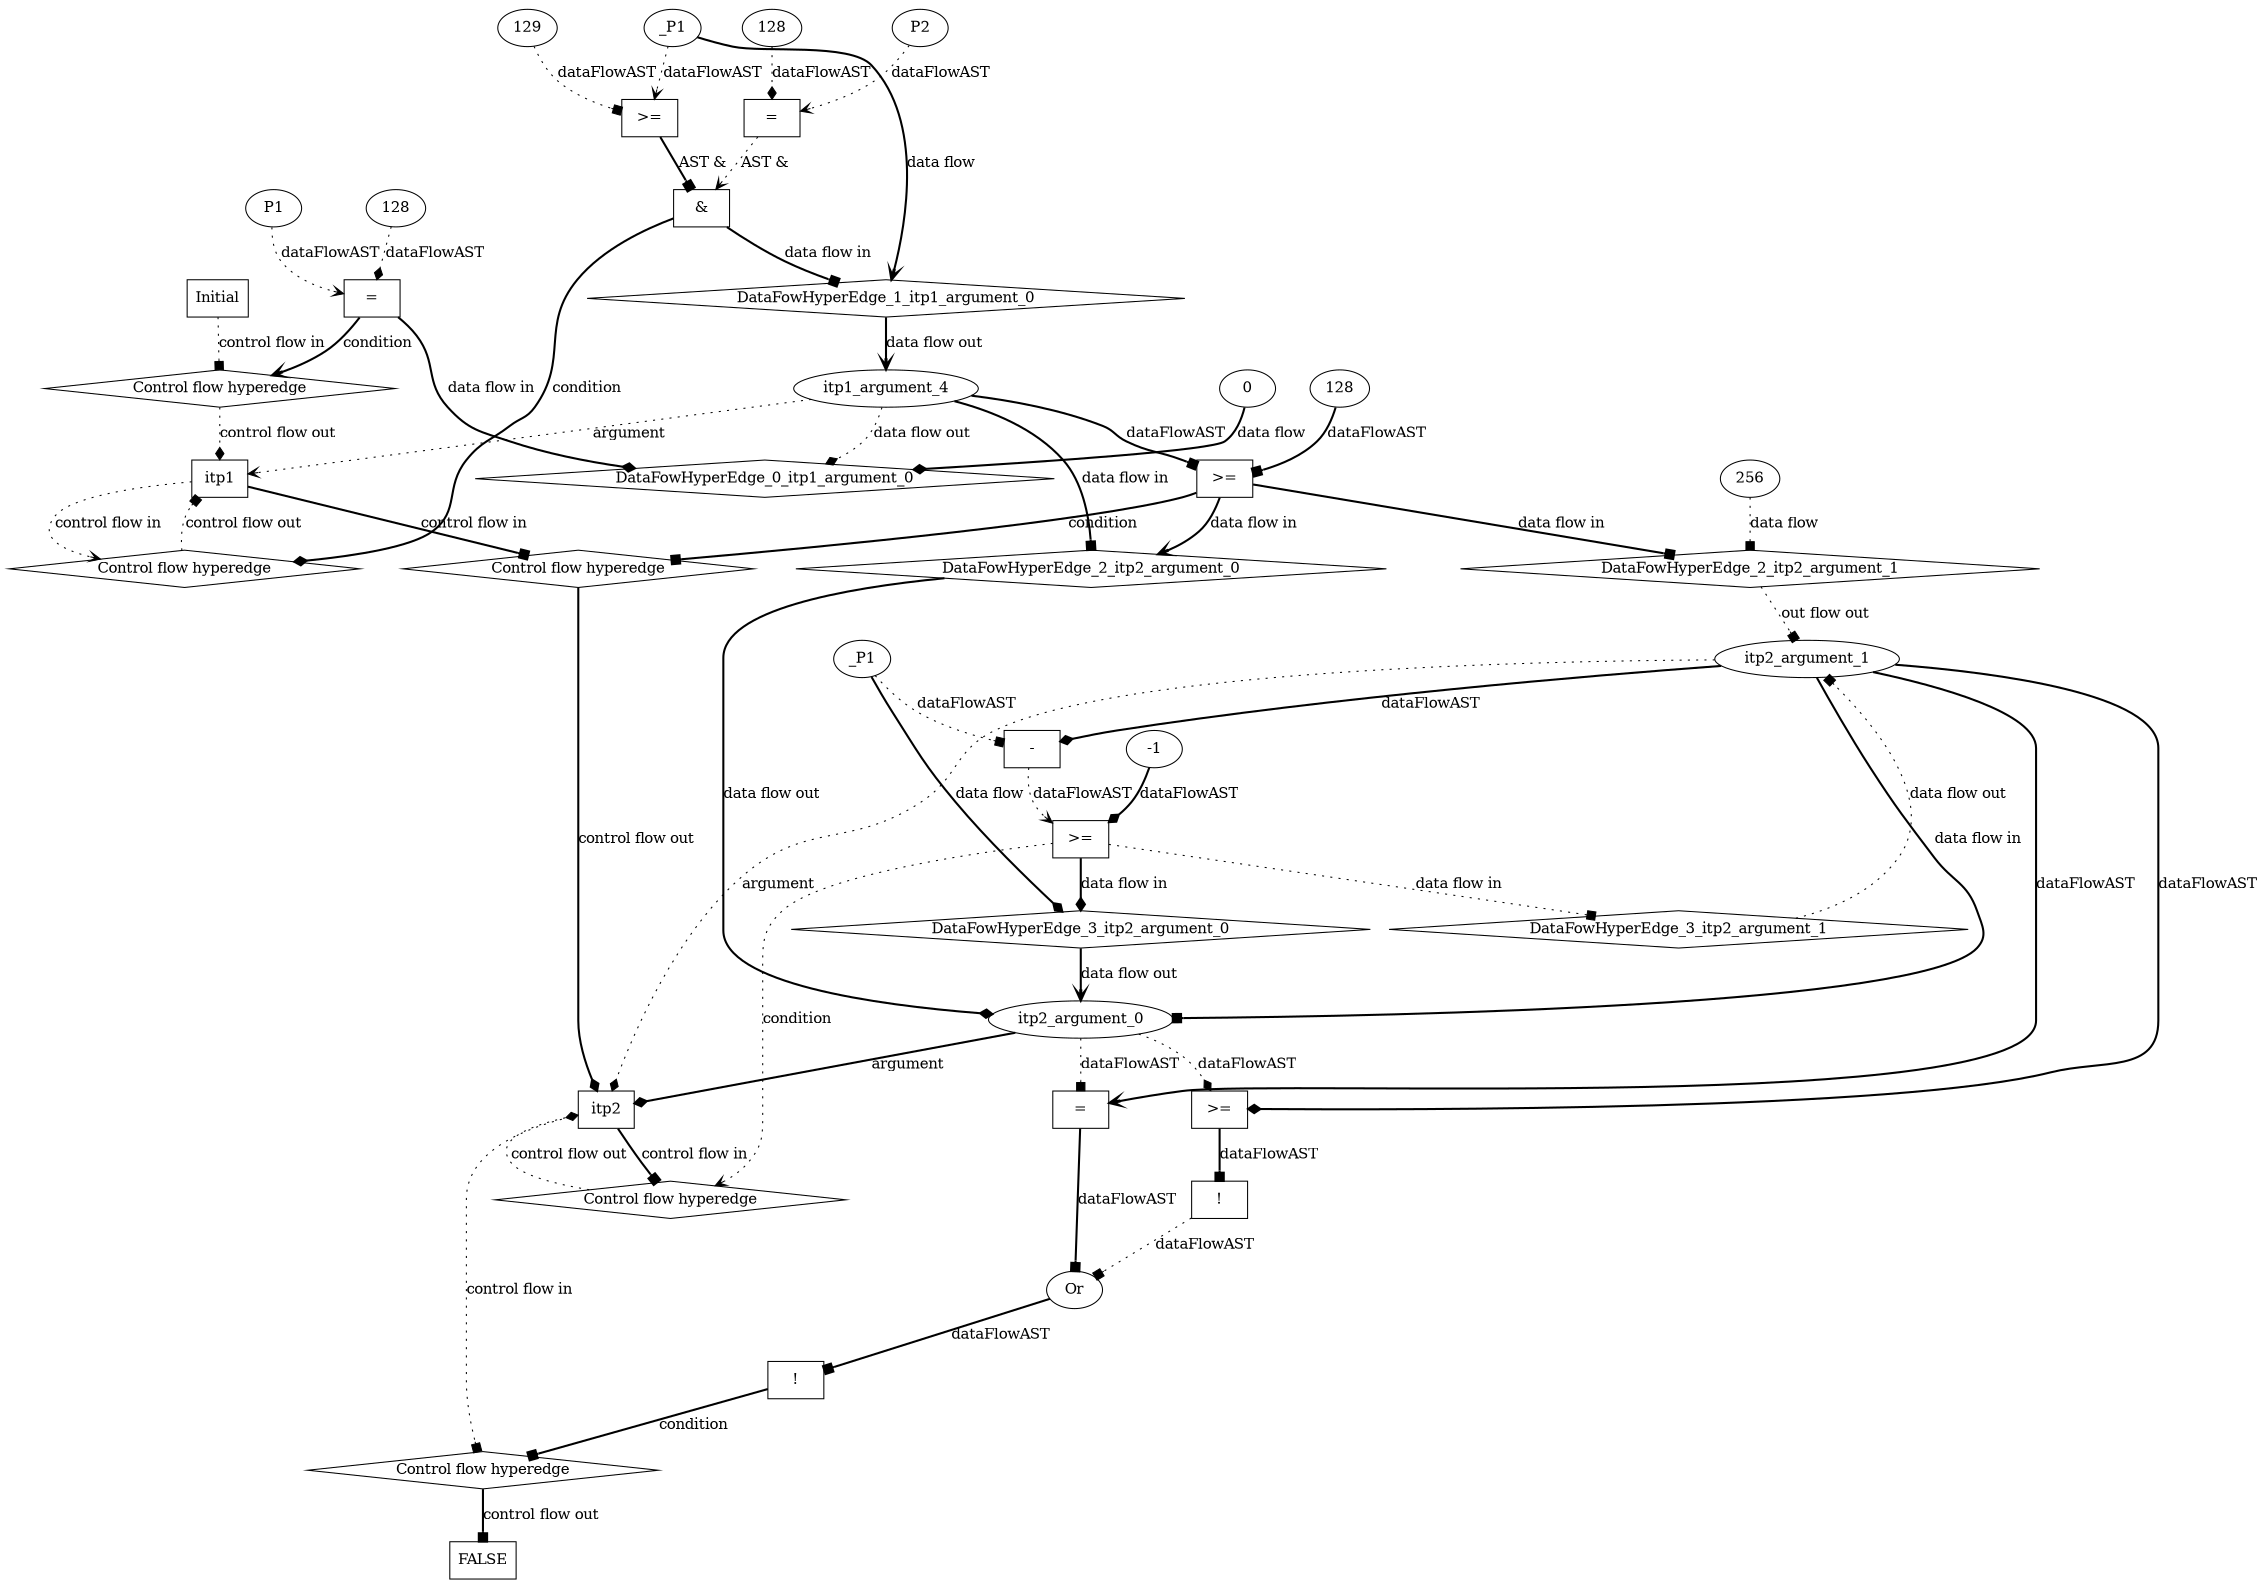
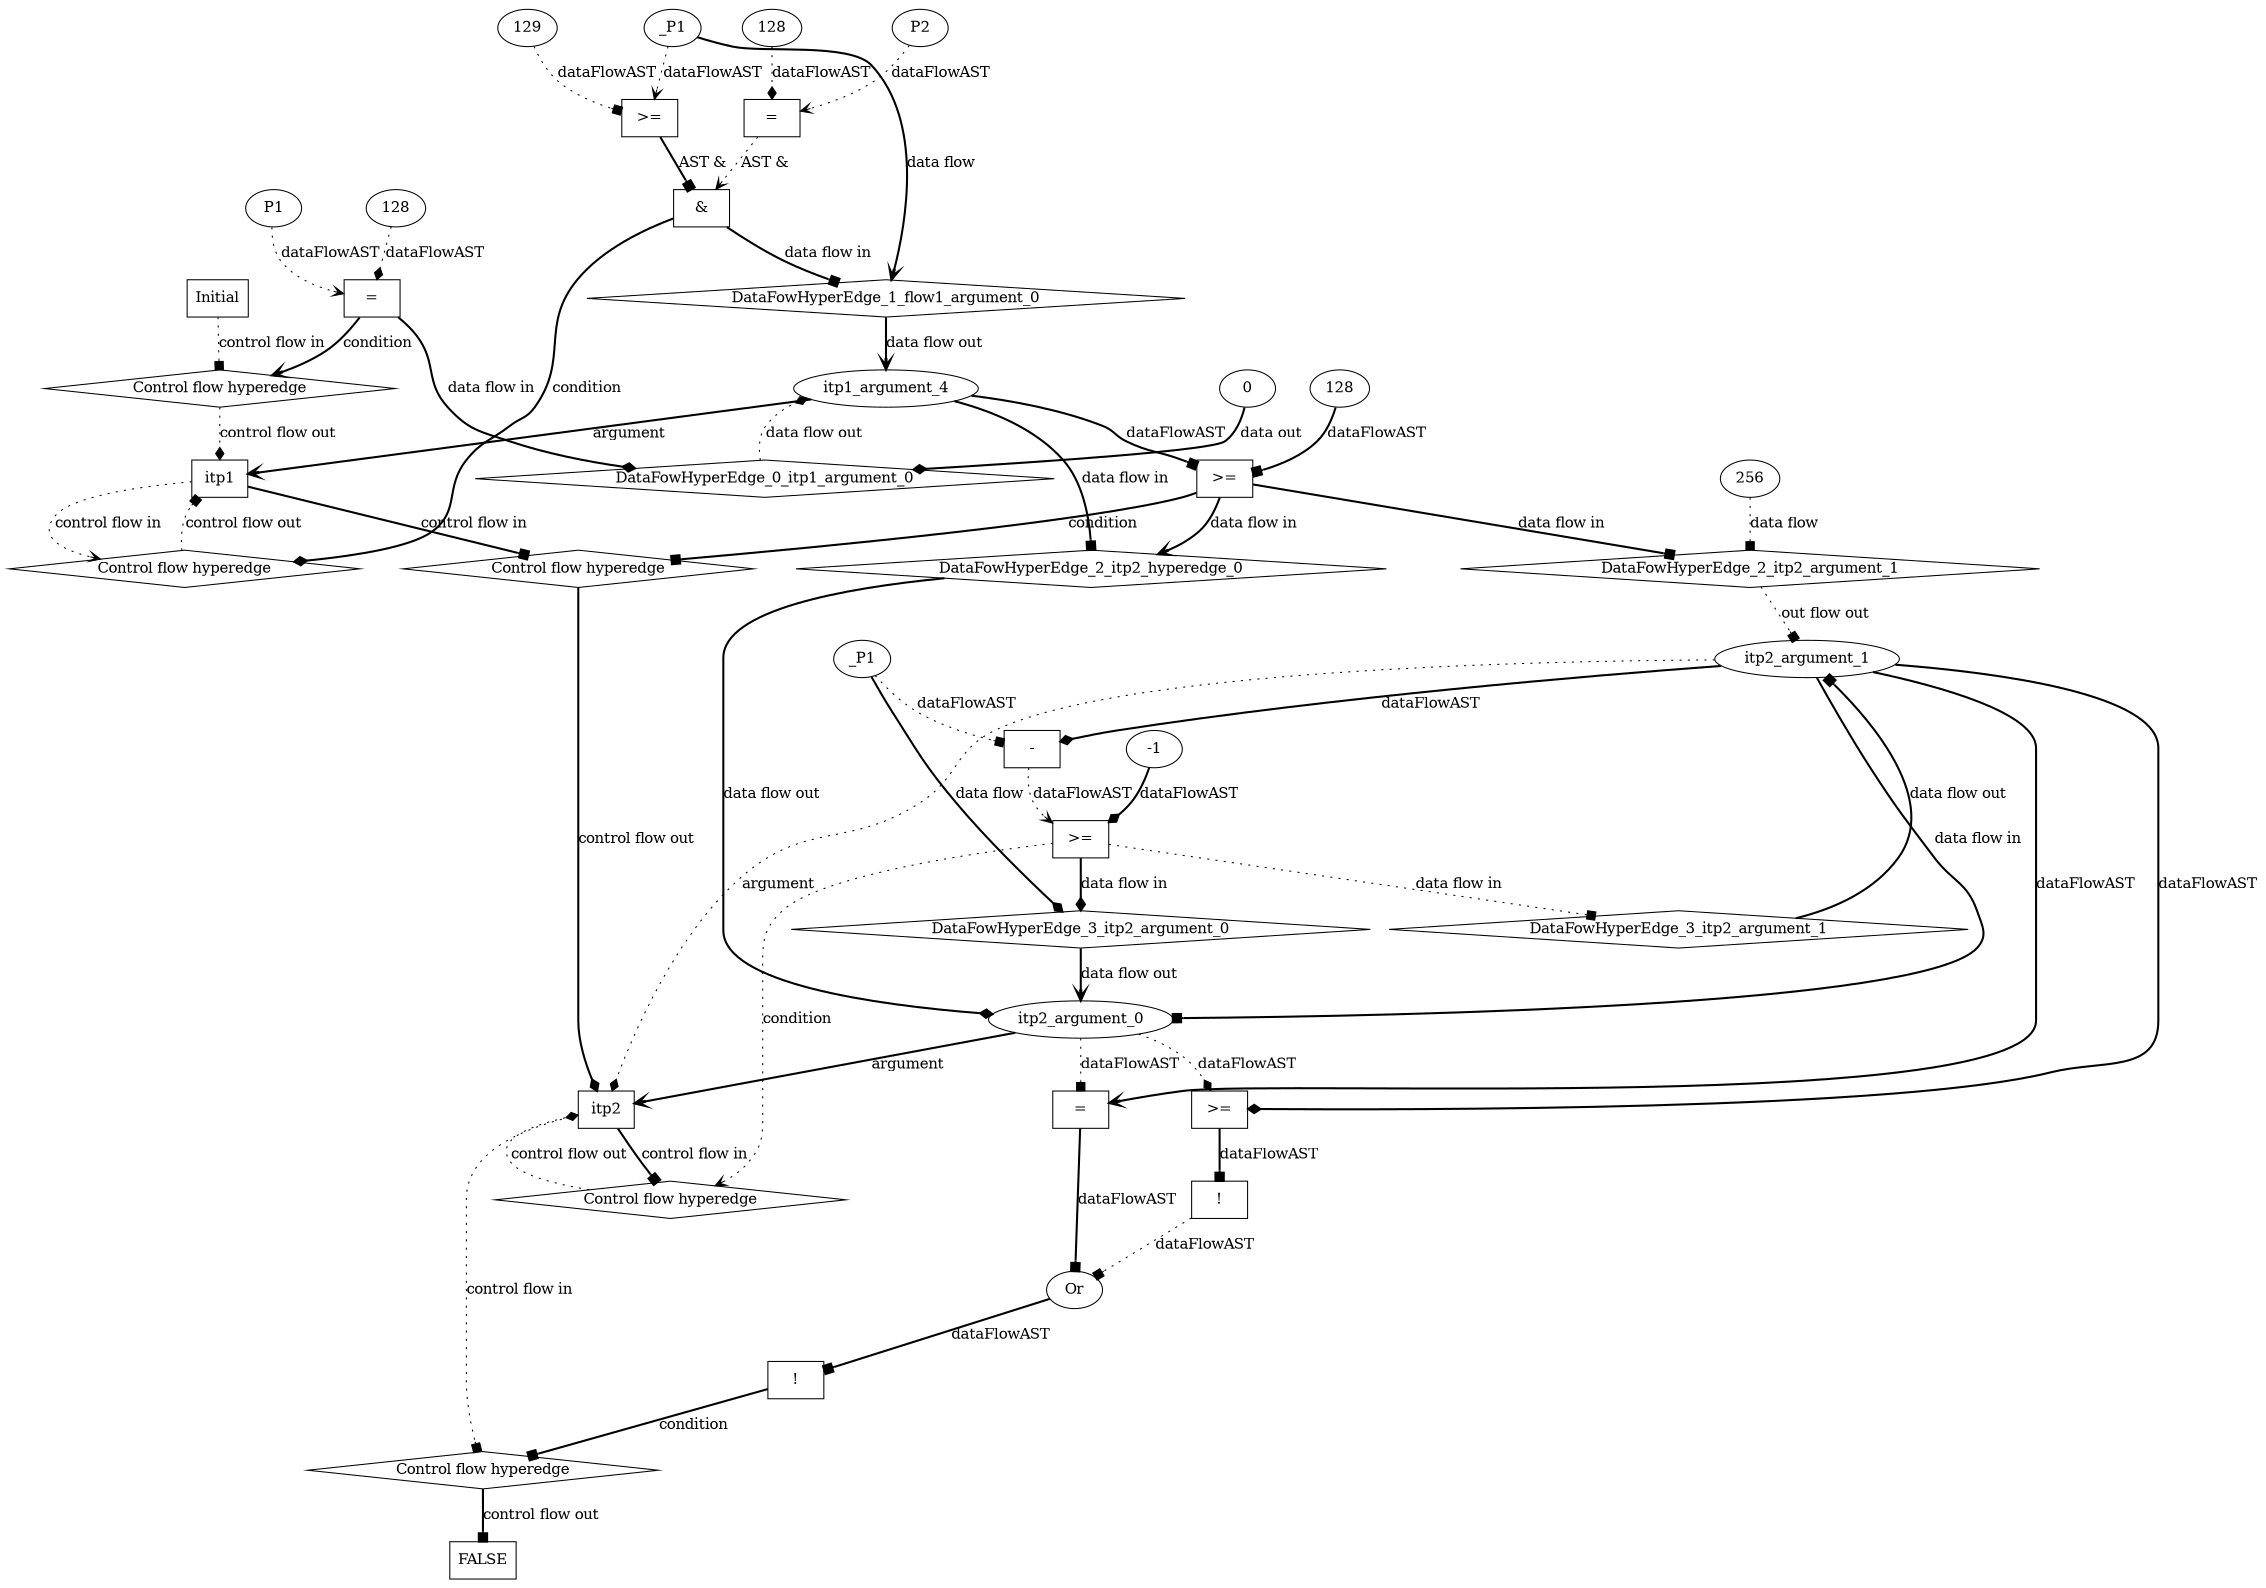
(886, 298) -> (886, 298)
(1271, 434) -> (1271, 434)
(535, 436) -> (535, 436)
(866, 438) -> (766, 425)
(1091, 569) -> (1091, 569)
(1911, 813) -> (1911, 813)
(830, 1067) -> (830, 1067)
